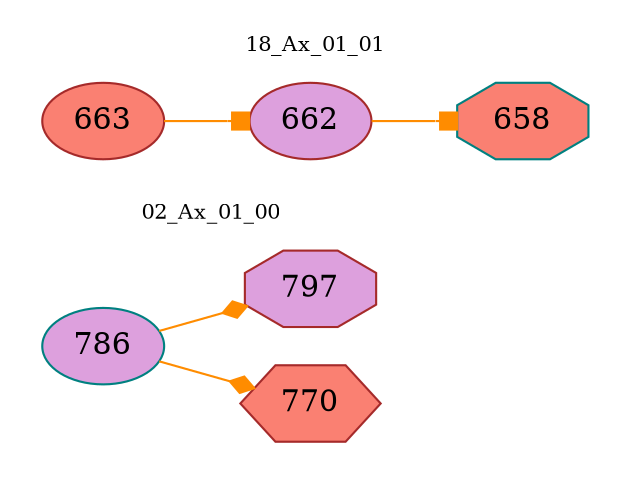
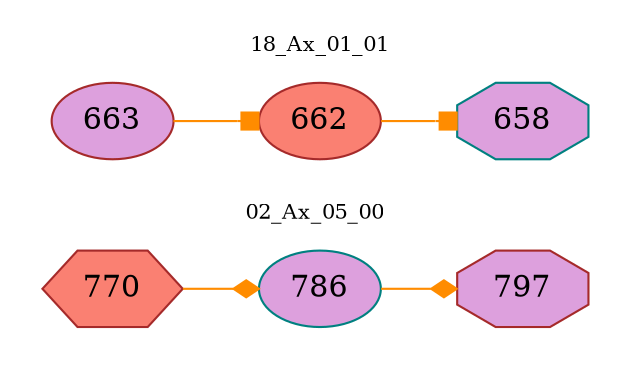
(103, 121) -> (113, 121)
(311, 121) -> (320, 121)
(523, 121) -> (523, 121)
(212, 213) -> (316, 213)
(194, 371) -> (208, 289)
